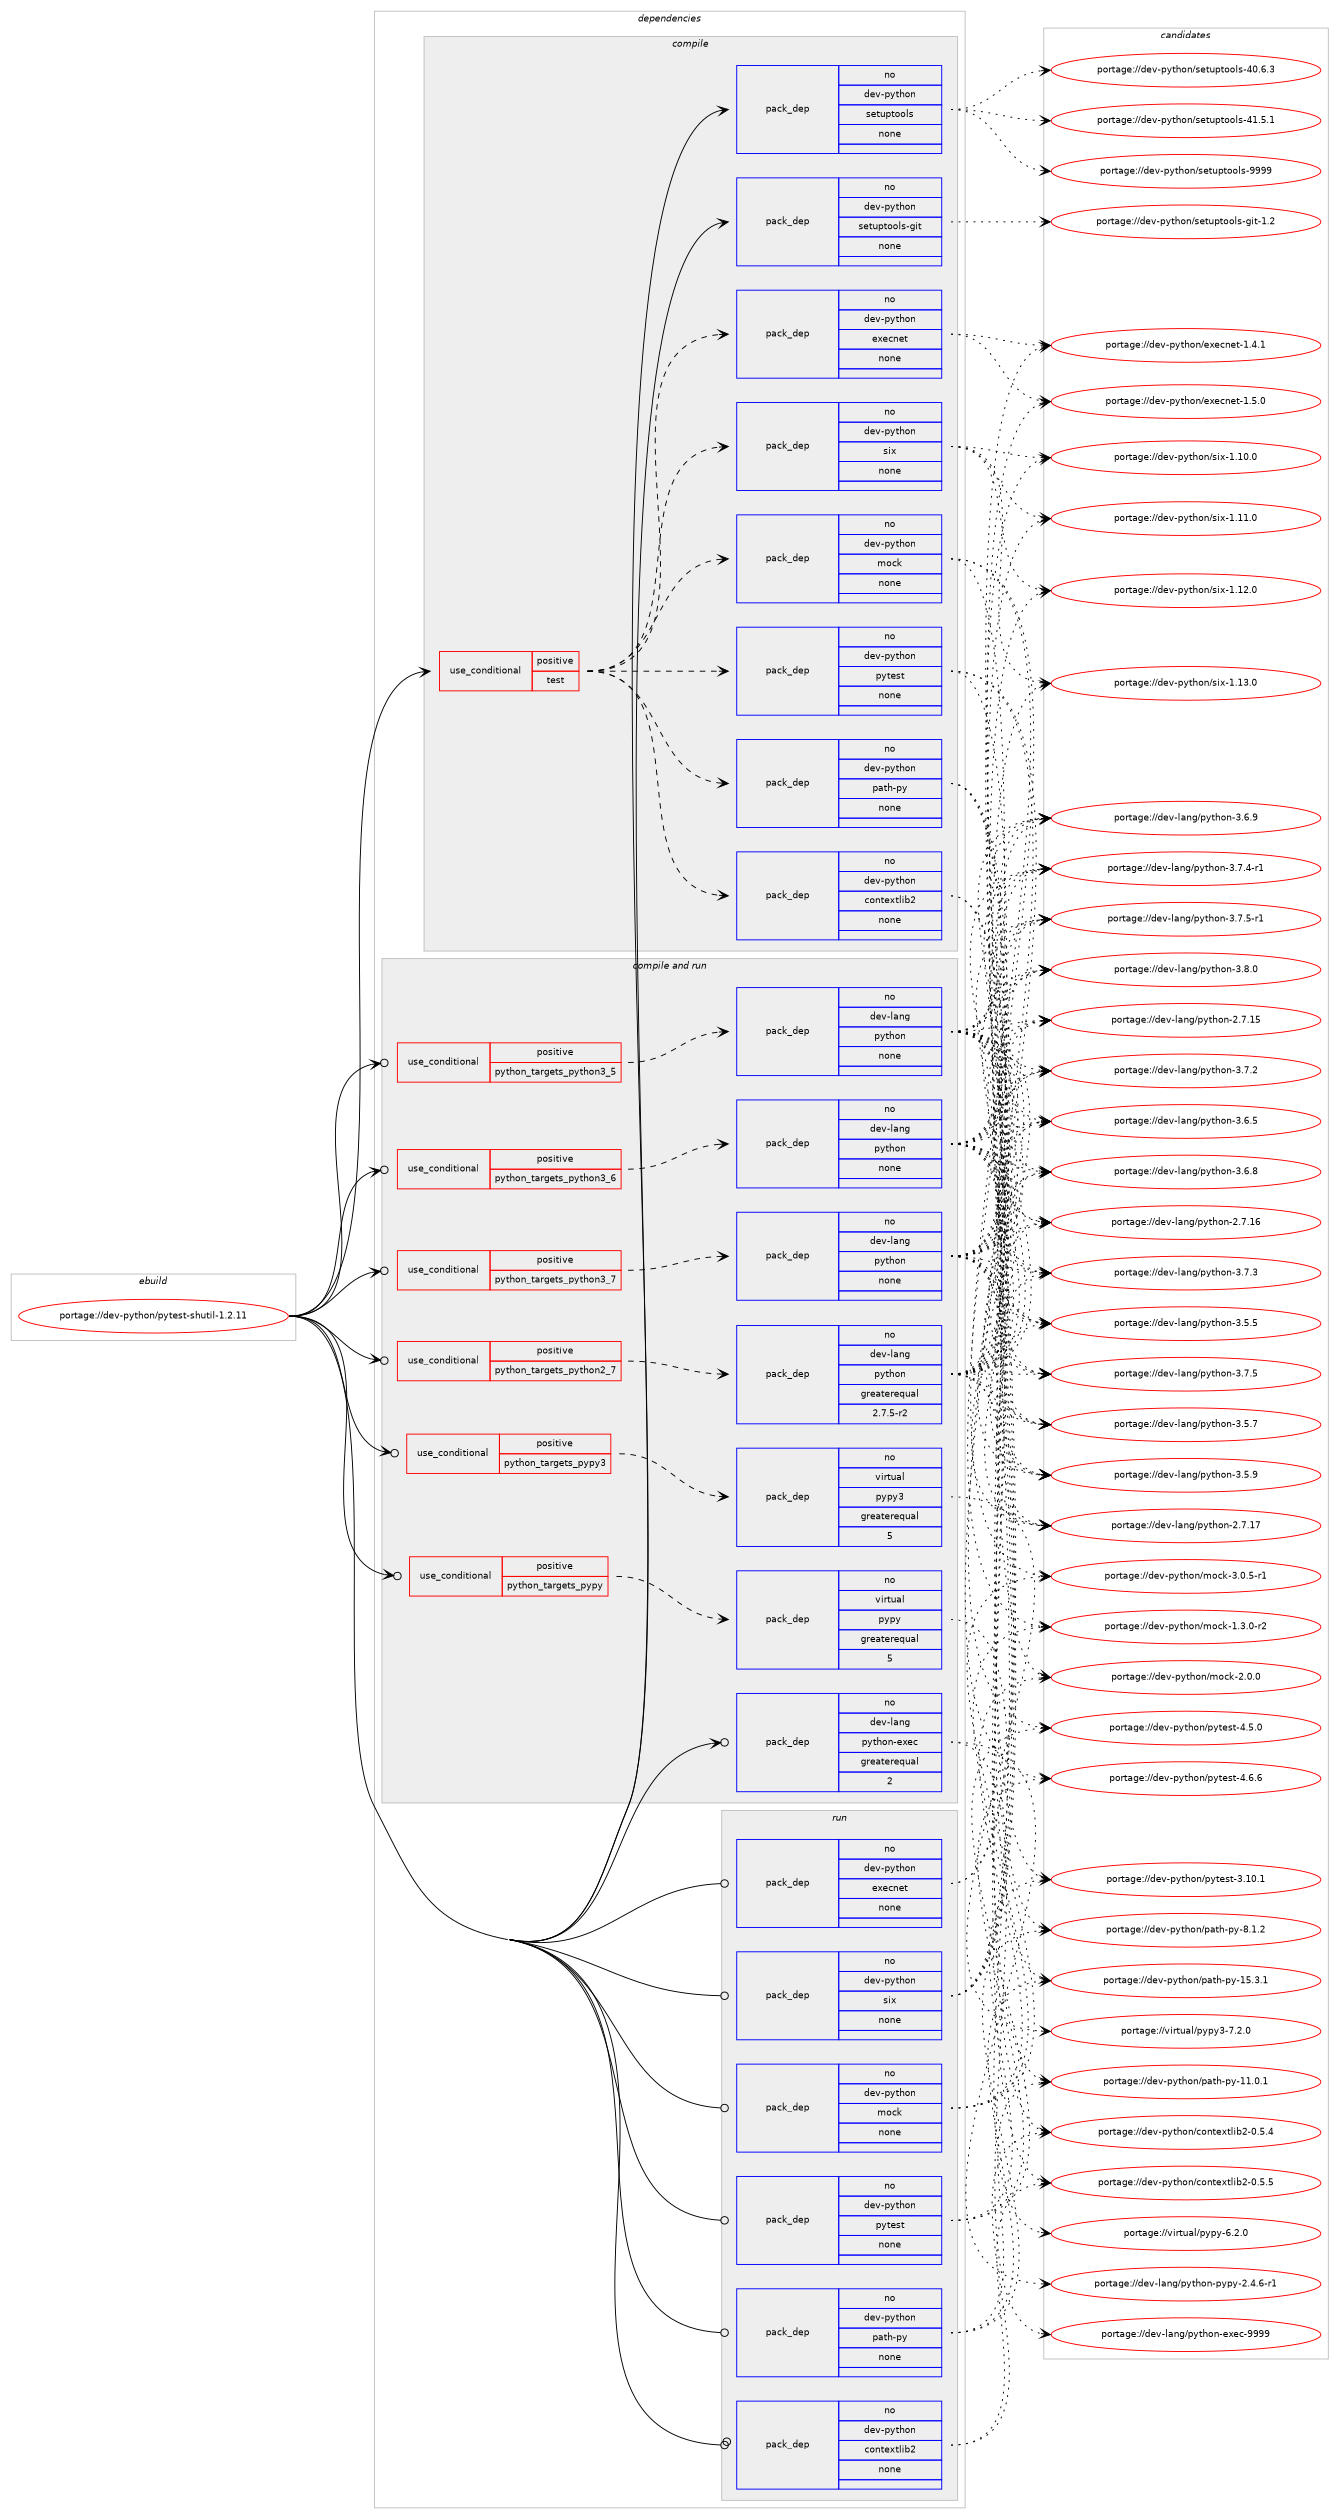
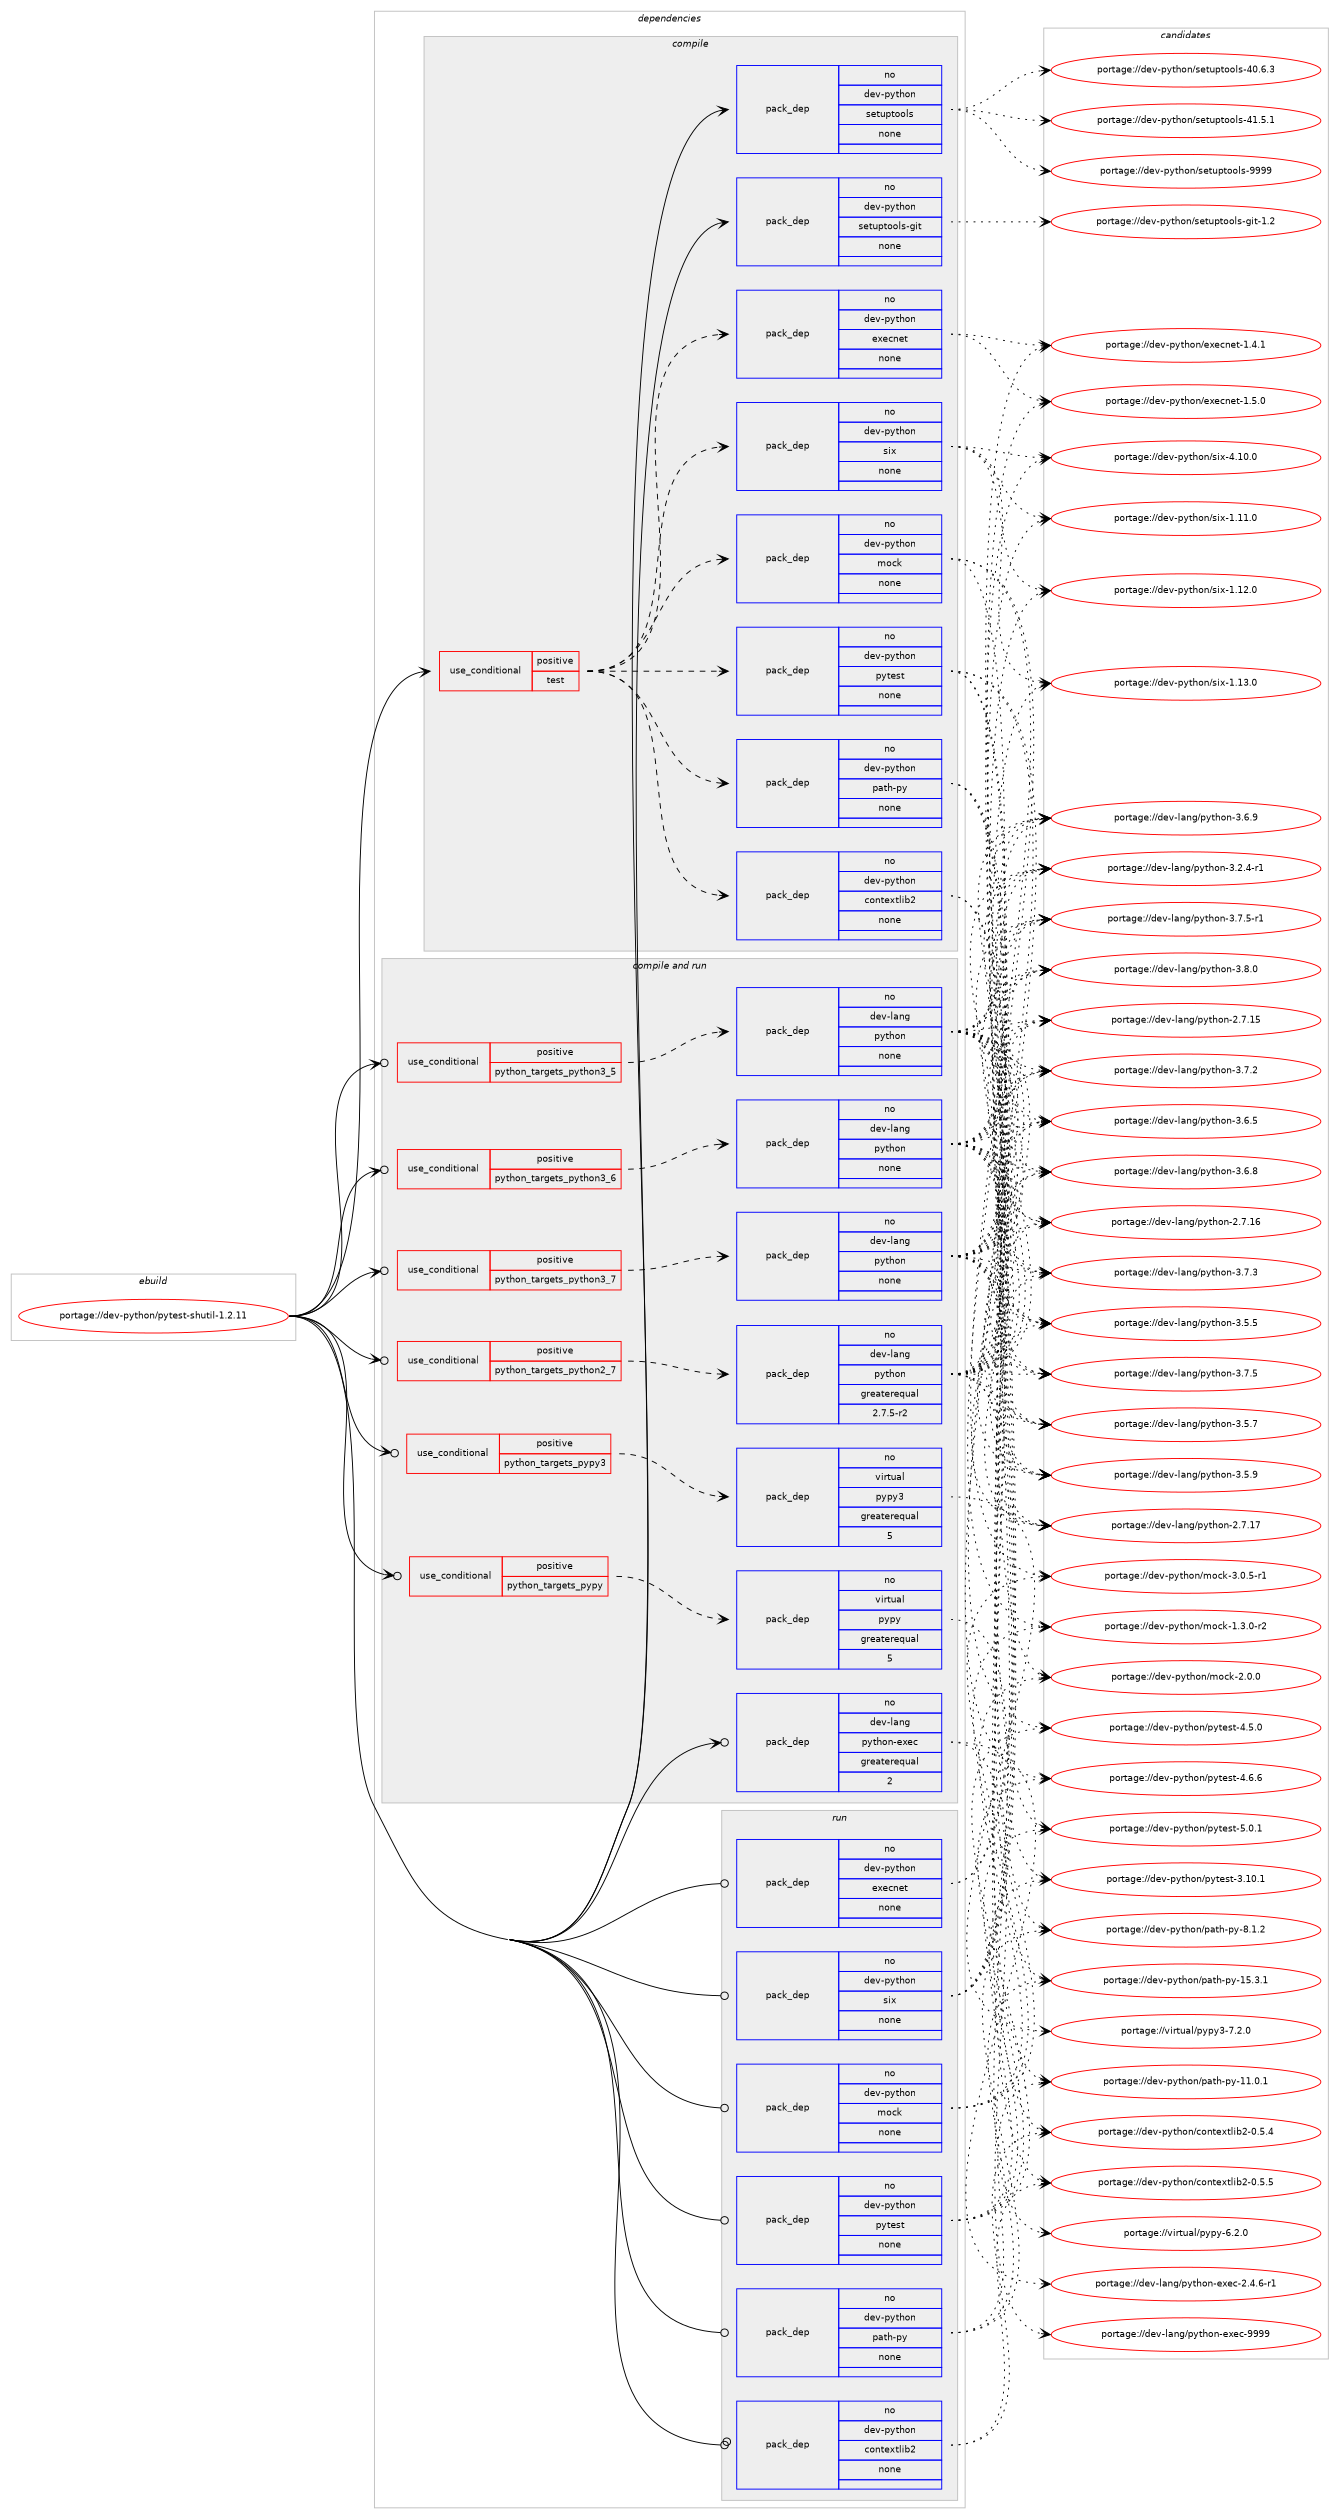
(1186, 458) -> (1186, 458)
(1186, 869) -> (1186, 869)
none -> (1186, 1829)
(1186, 2284) -> (1186, 2284)
